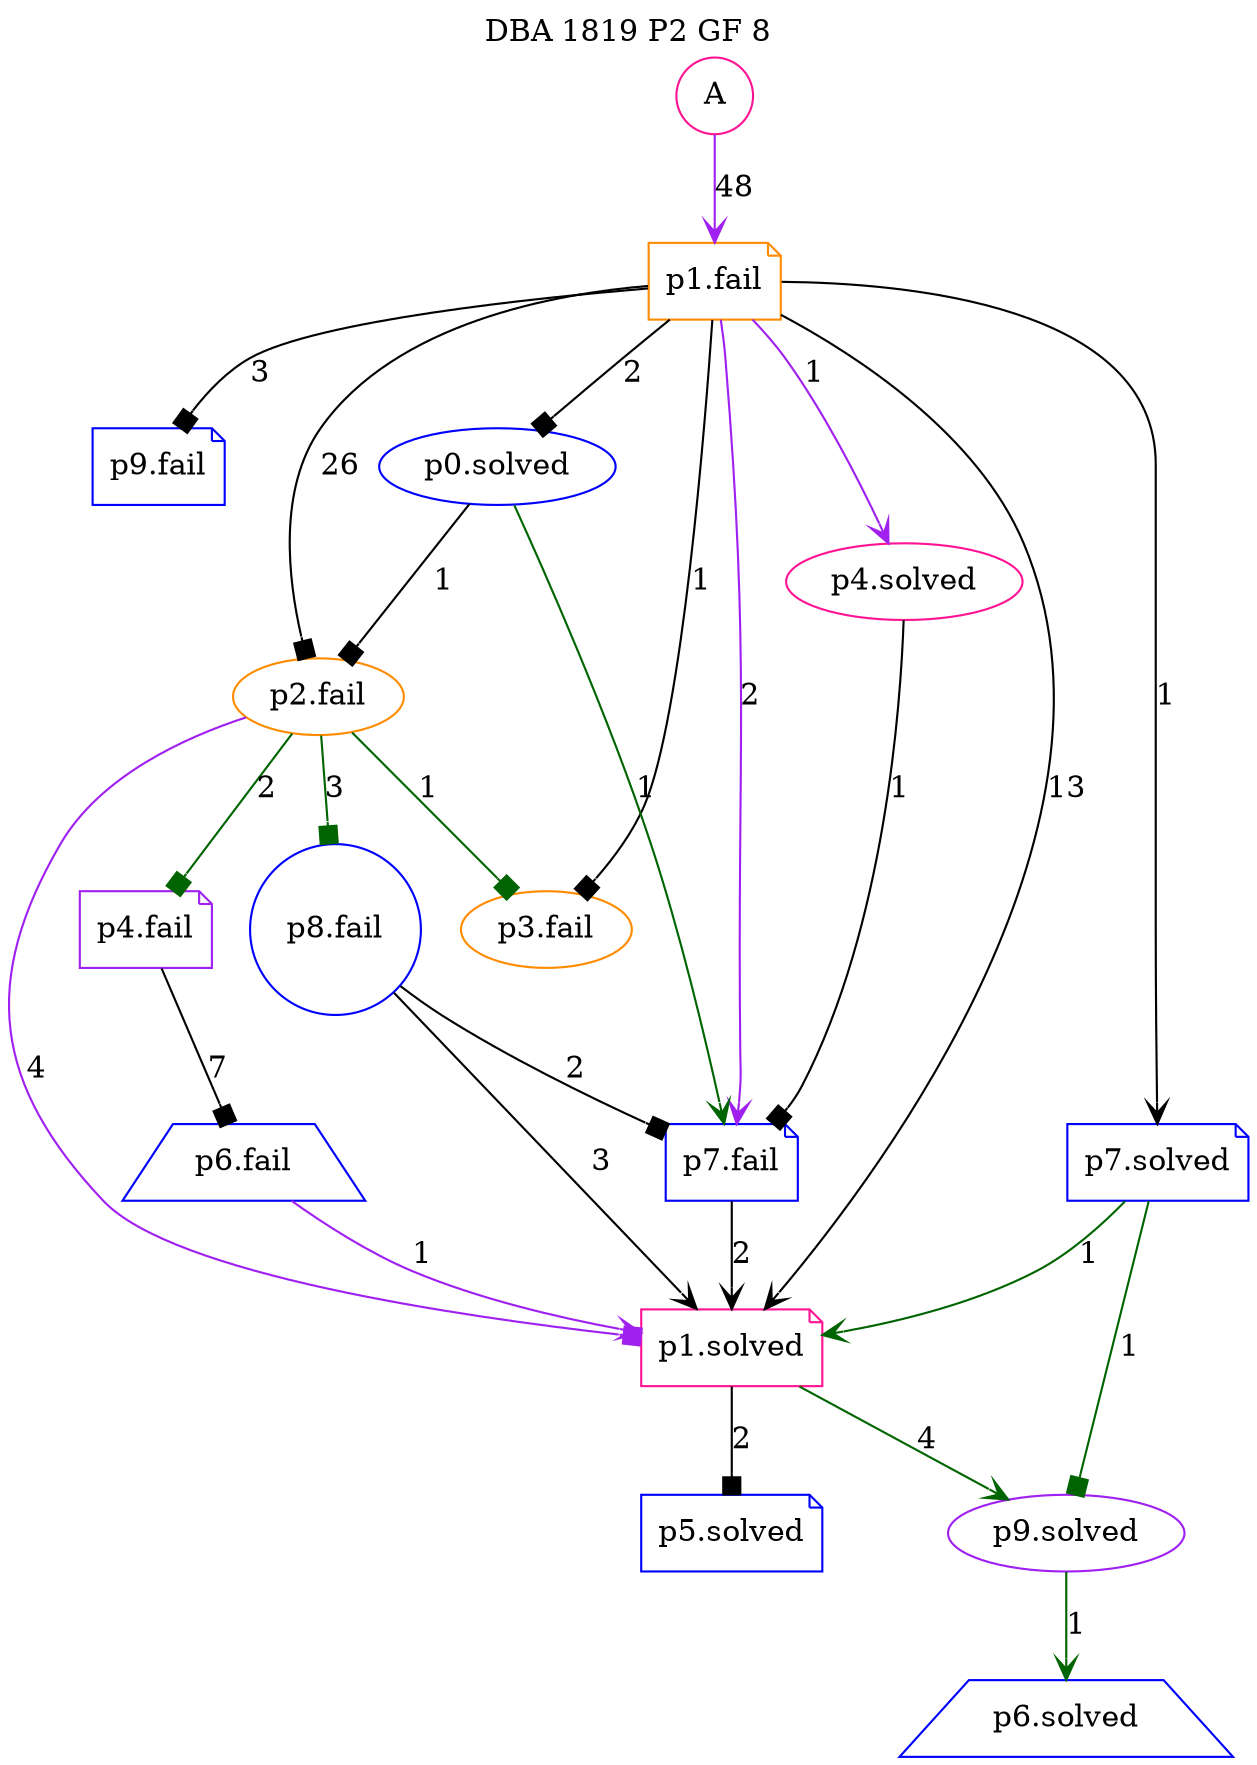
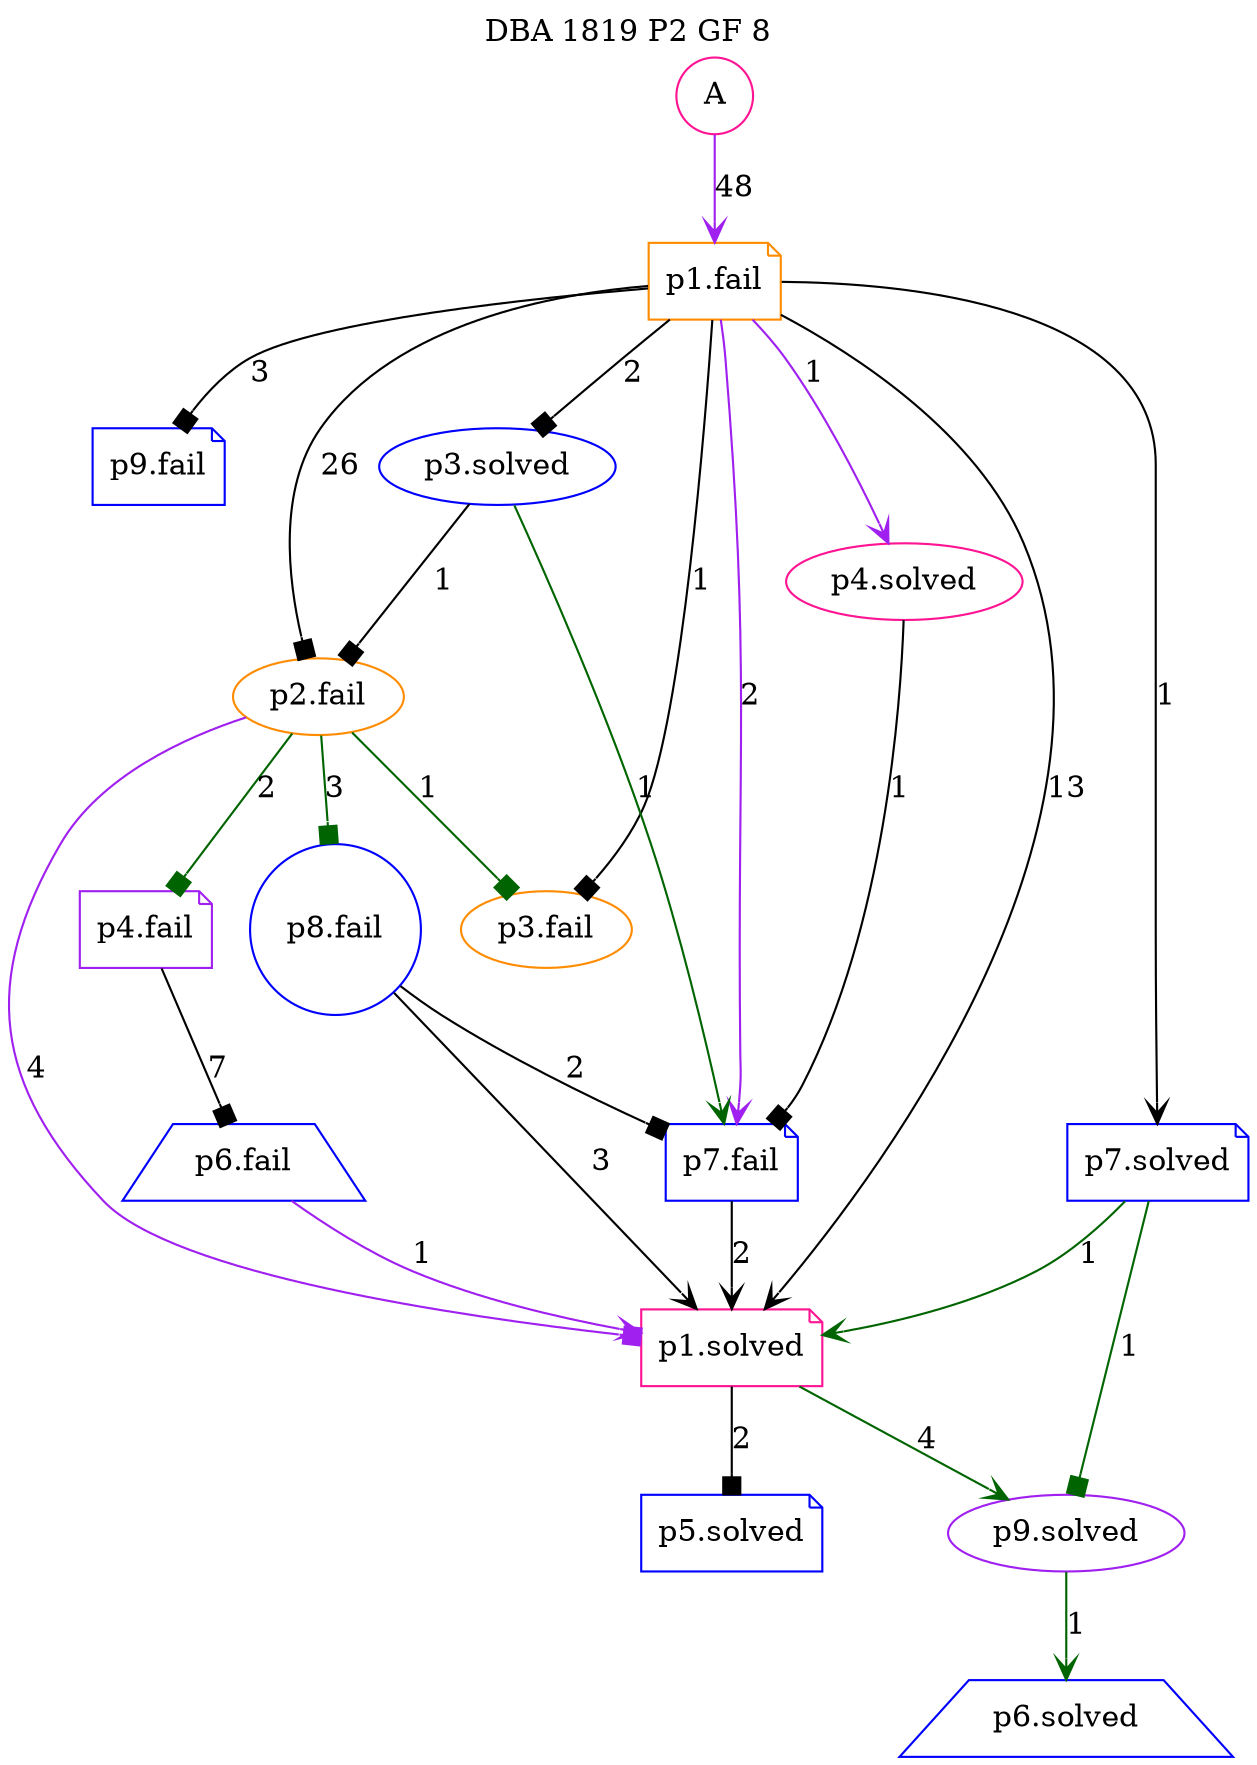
(497, 467) -> (497, 467)
